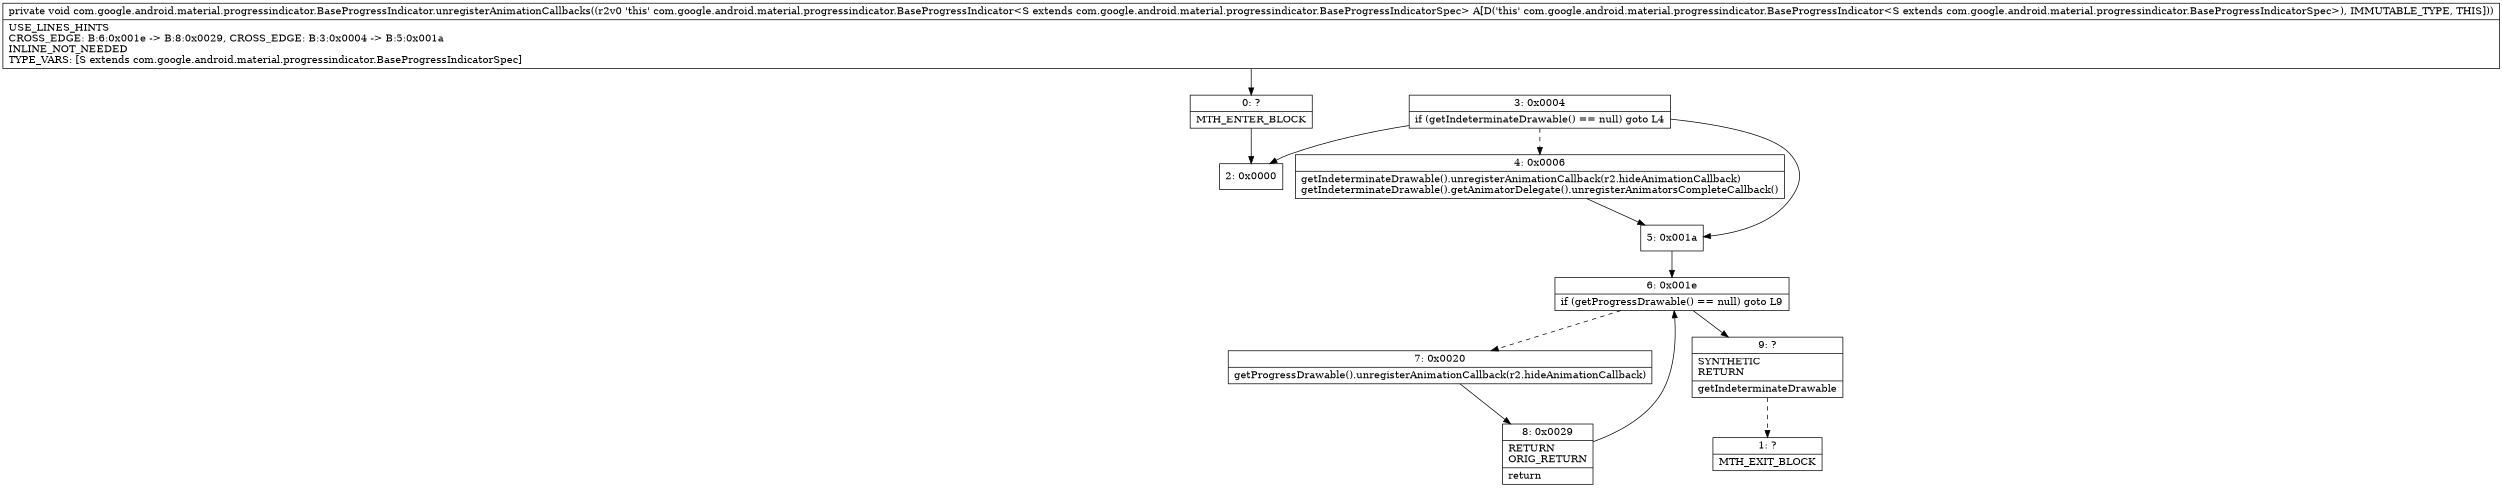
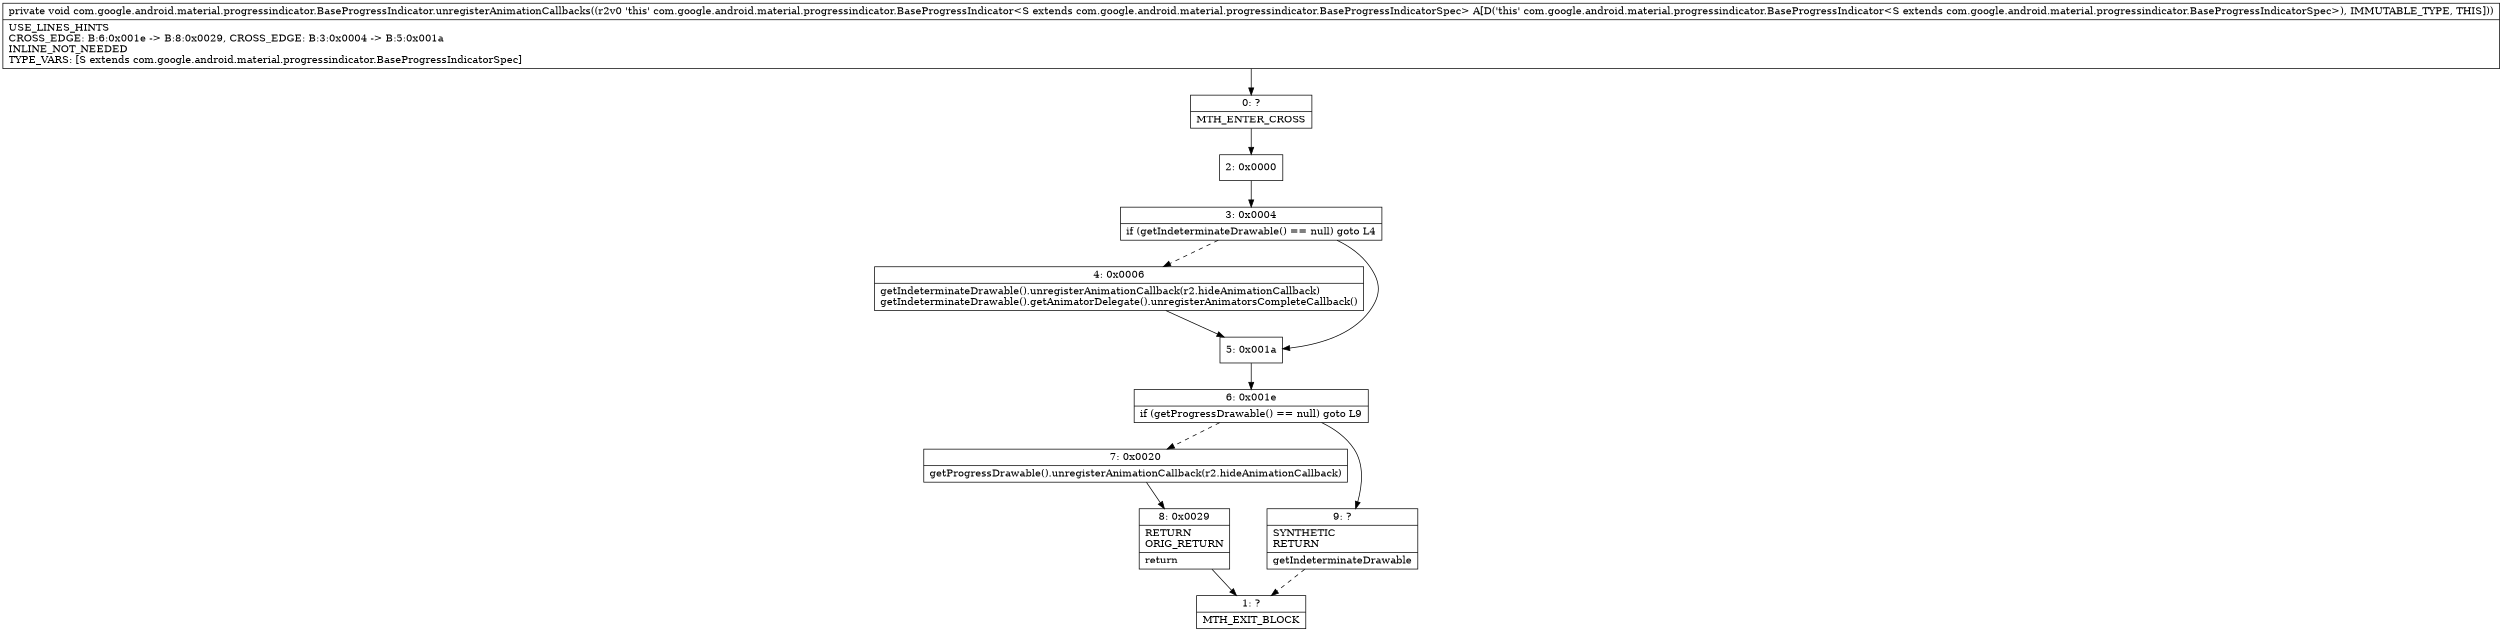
(1251, 120) -> (1251, 120)
(1341, 139) -> (1251, 190)
(1659, 397) -> (1222, 580)
